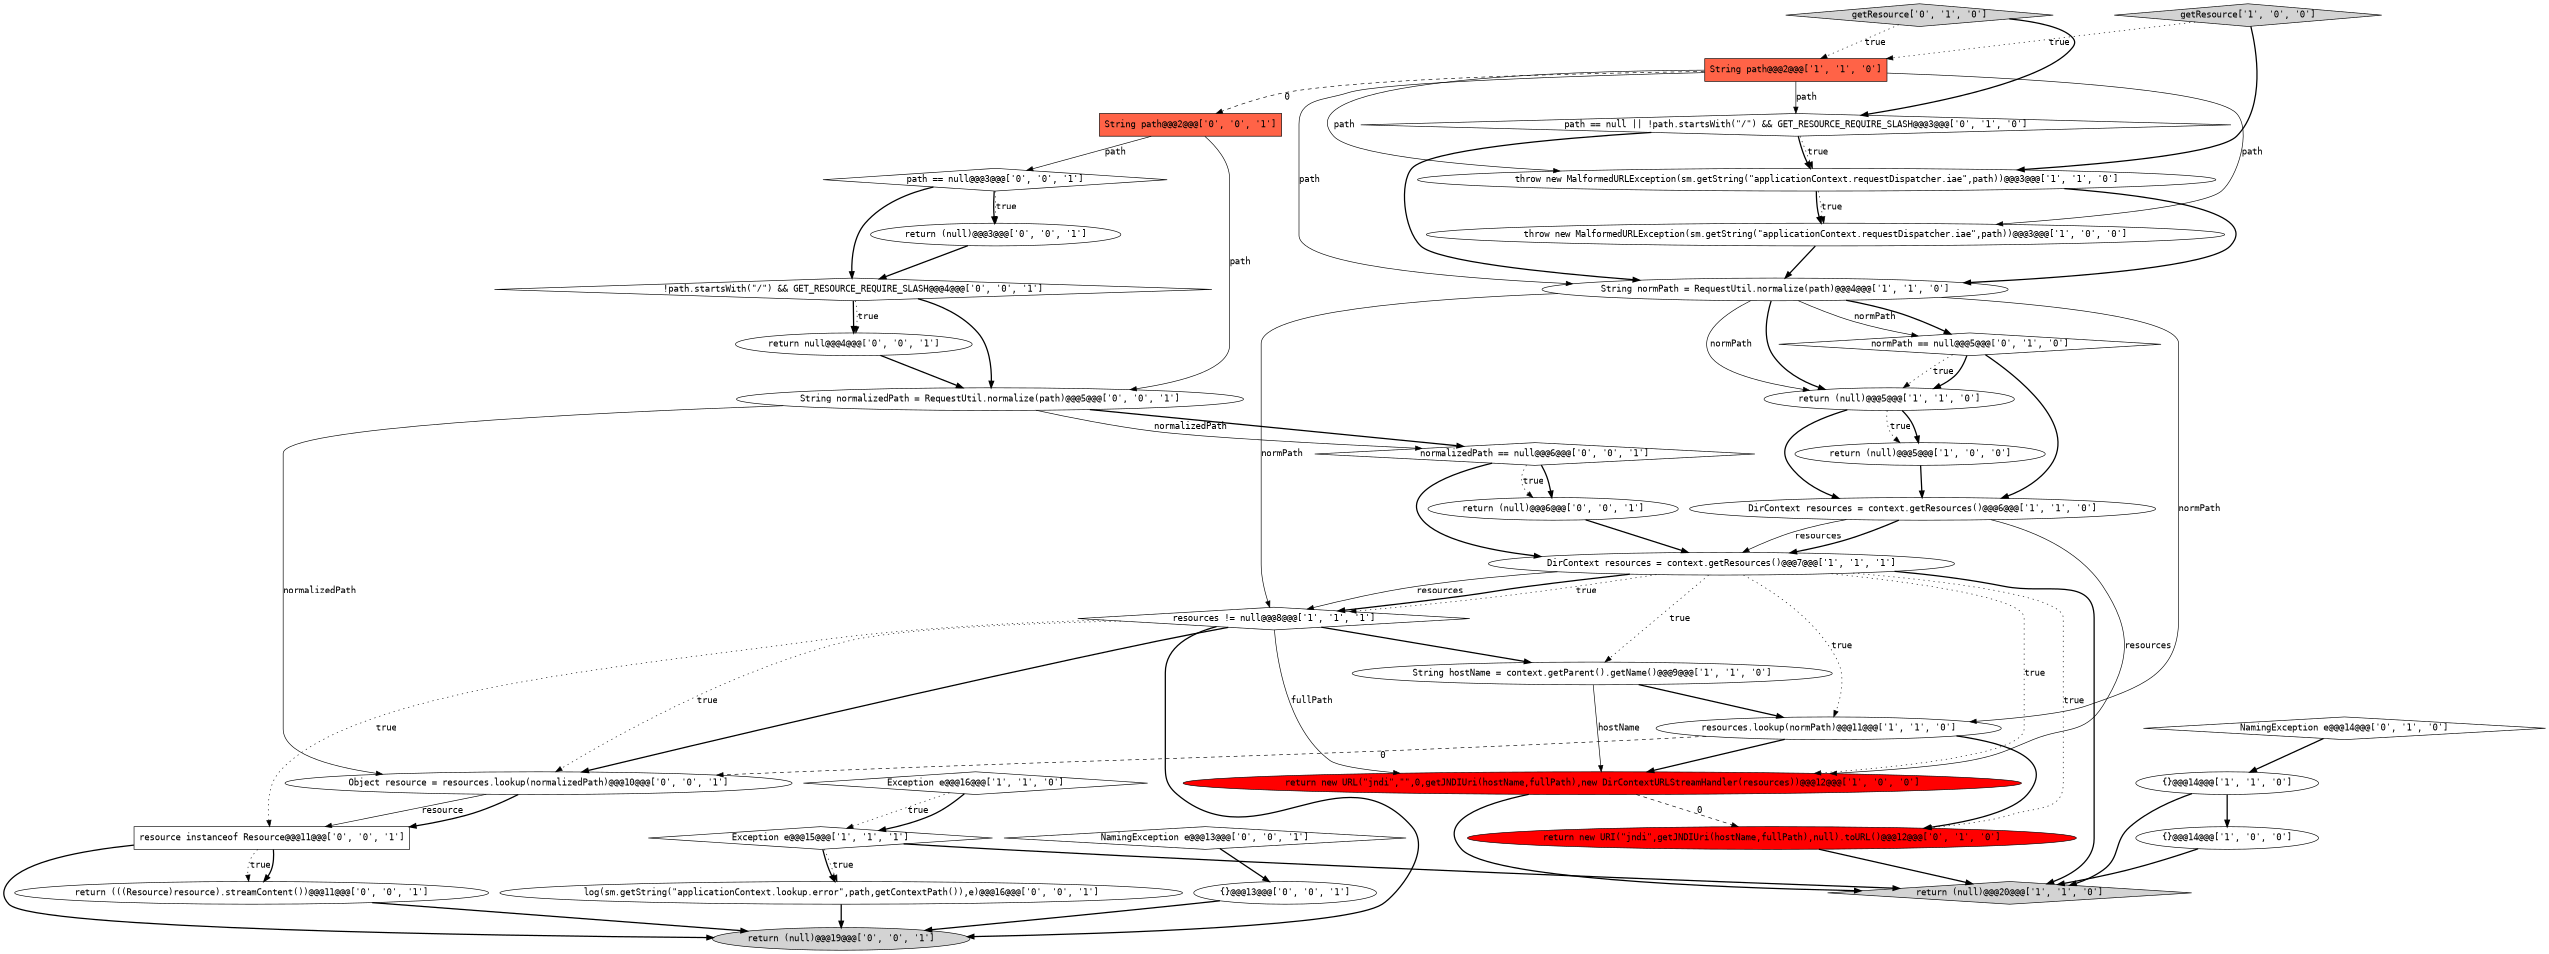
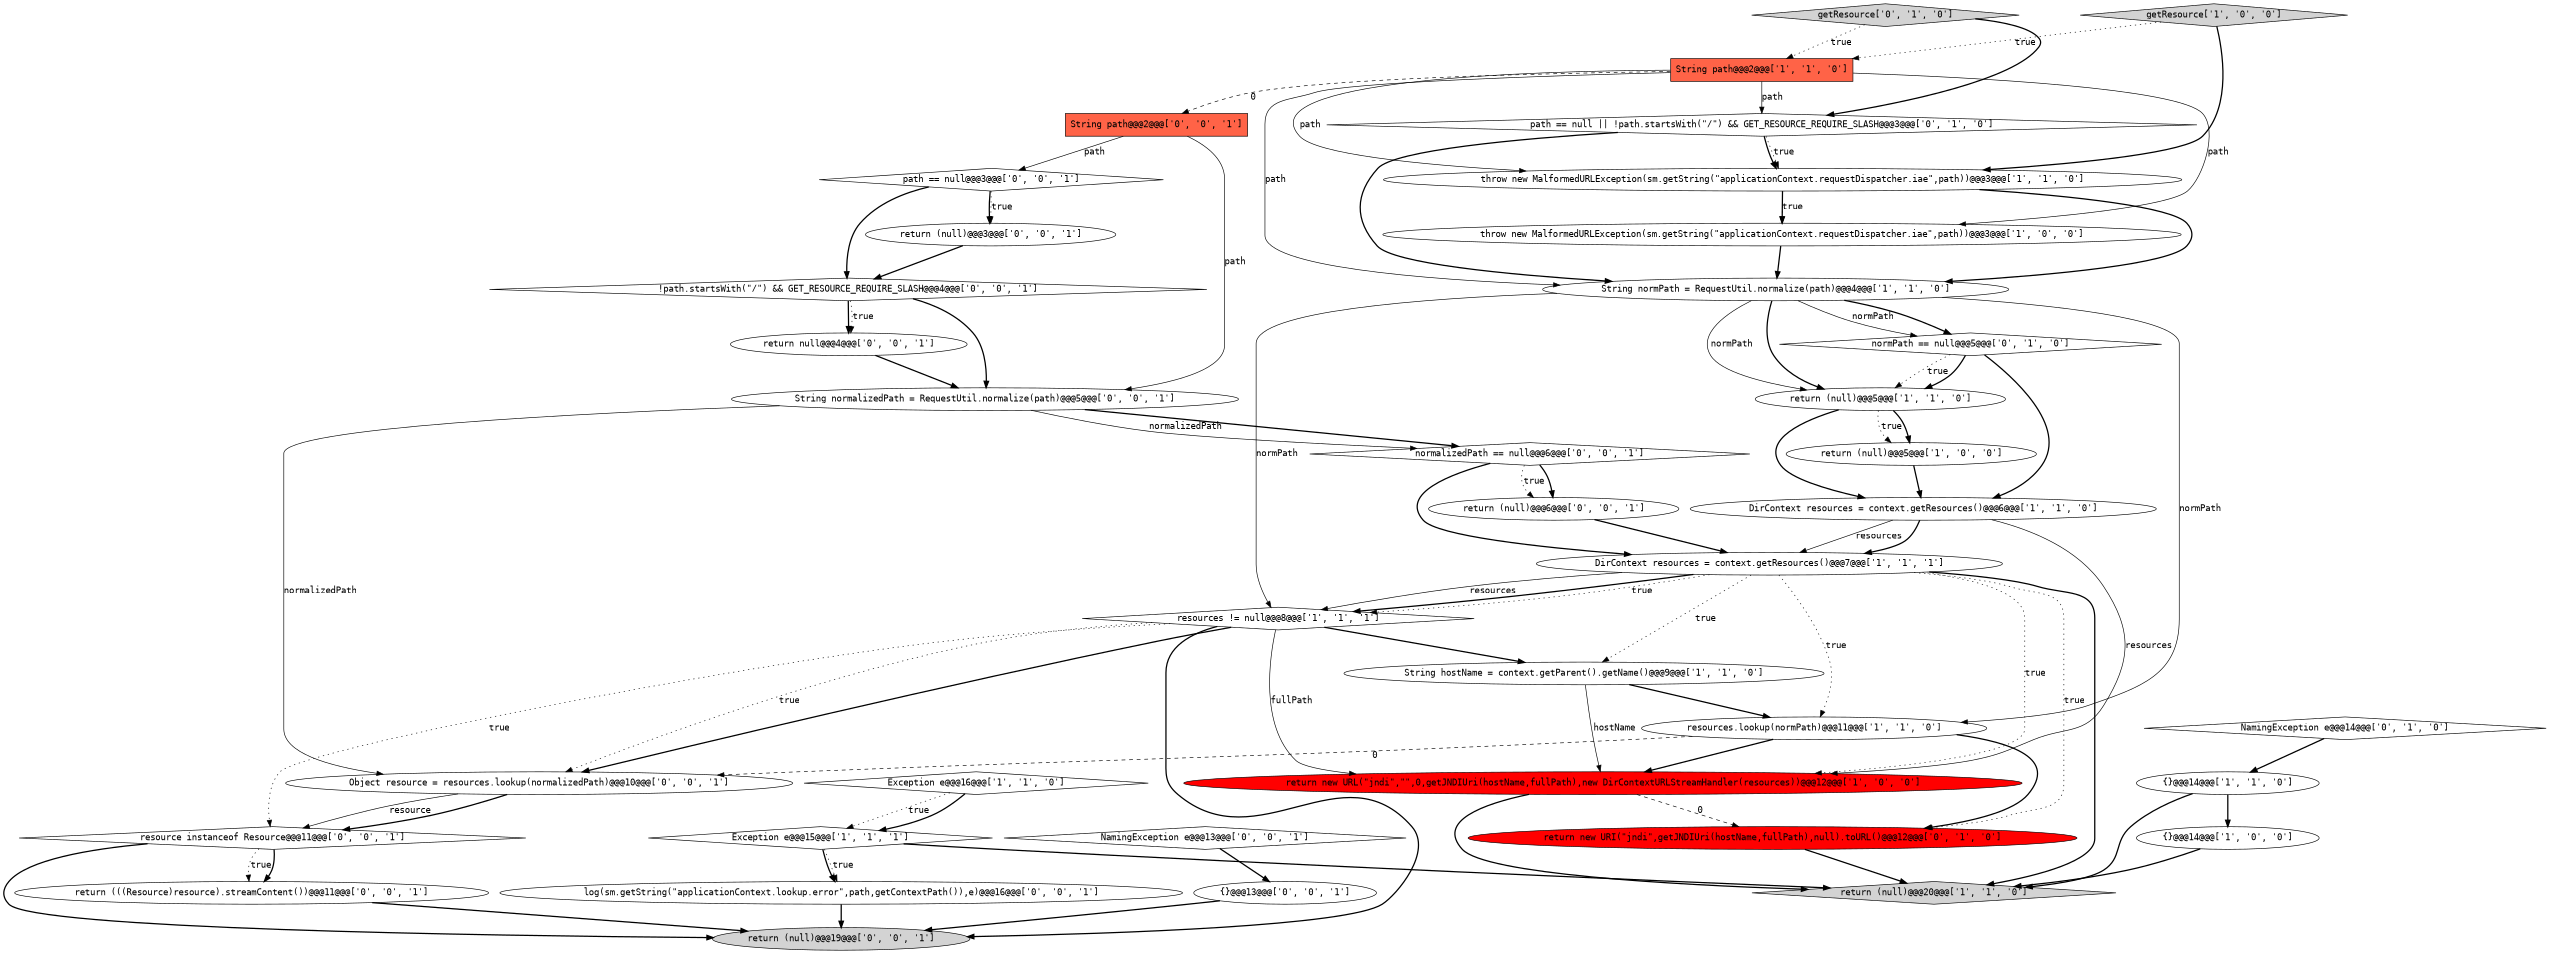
(272, 838) -> (272, 838)
